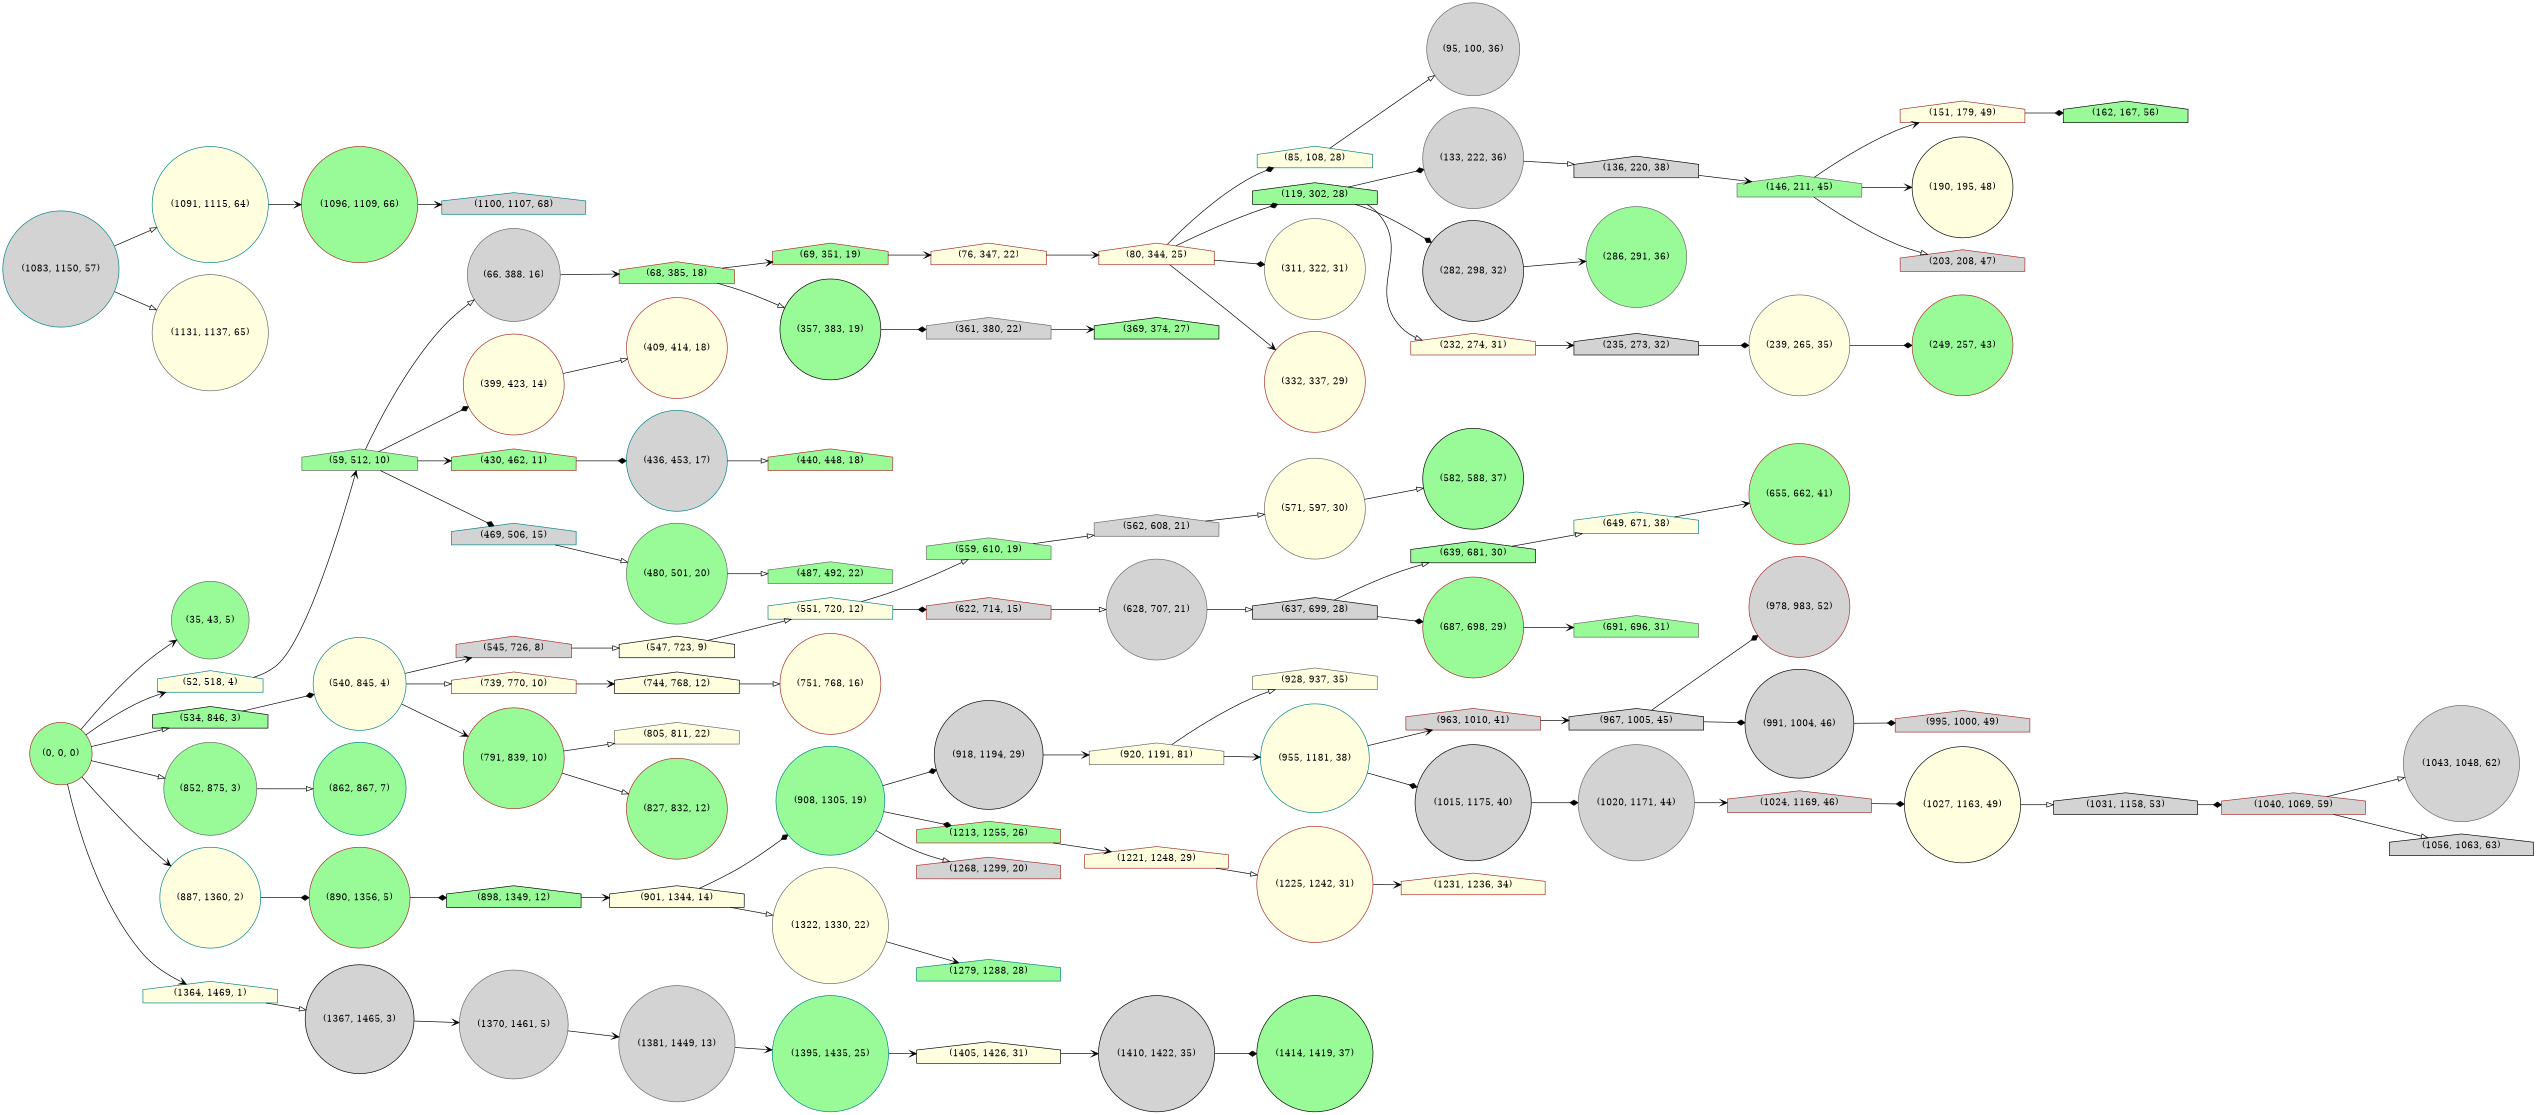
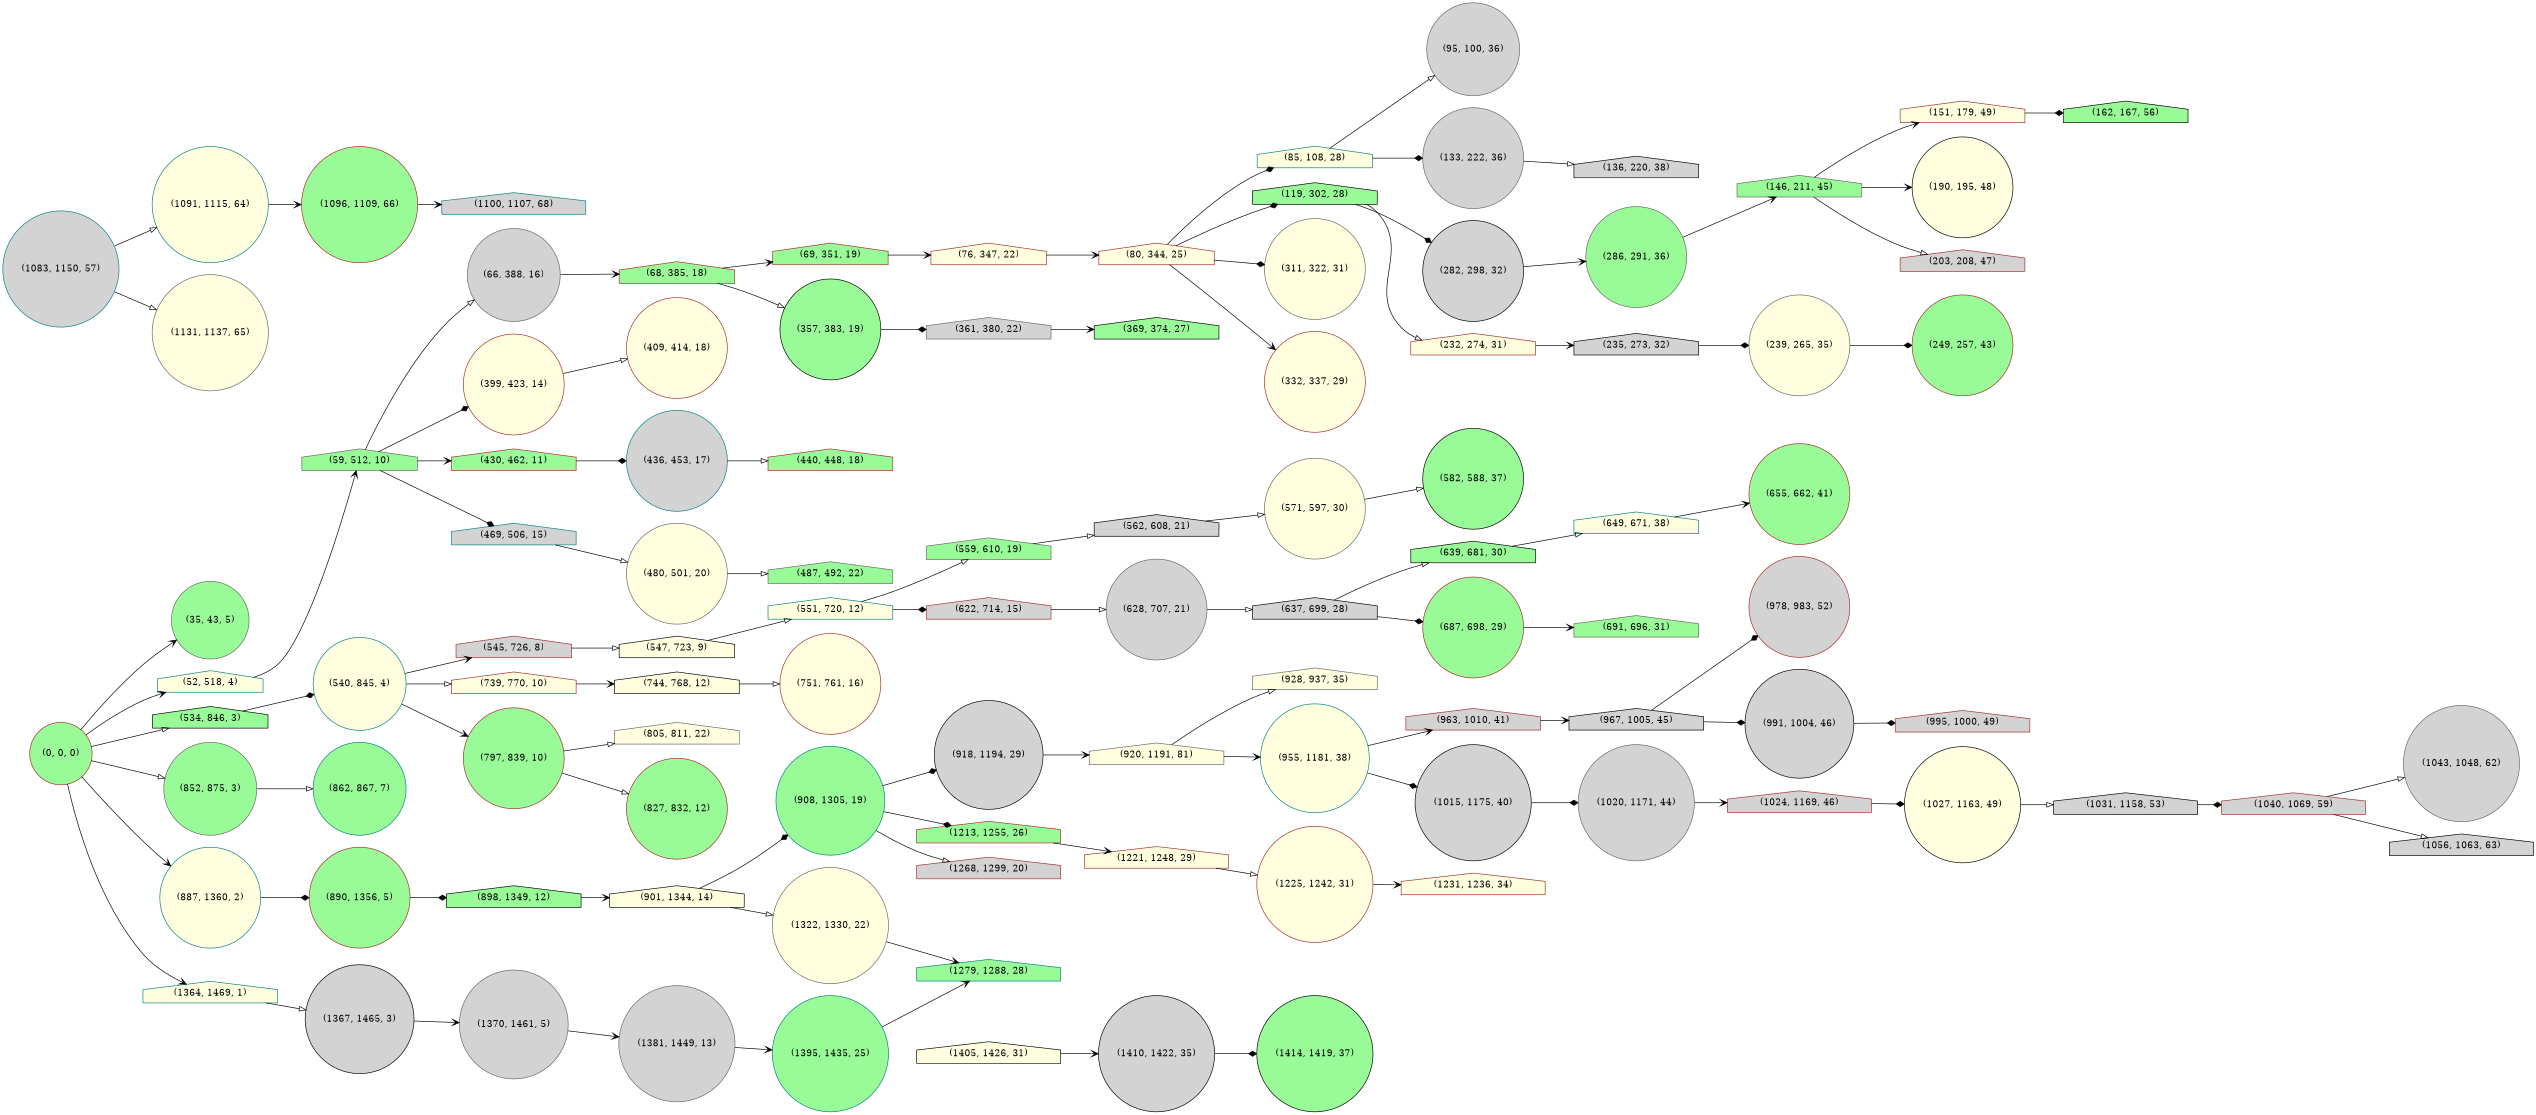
(1722, 178) -> (1726, 218)
(1382, 179) -> (1394, 158)
(1157, 527) -> (1157, 527)
(677, 574) -> (677, 574)
(830, 684) -> (830, 684)
(514, 758) -> (514, 758)
(899, 1054) -> (923, 1006)
